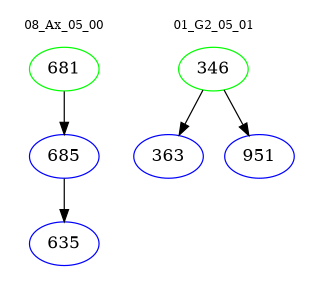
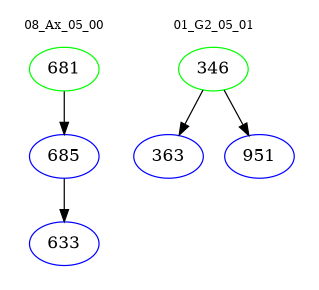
(64, 244) -> (64, 244)
